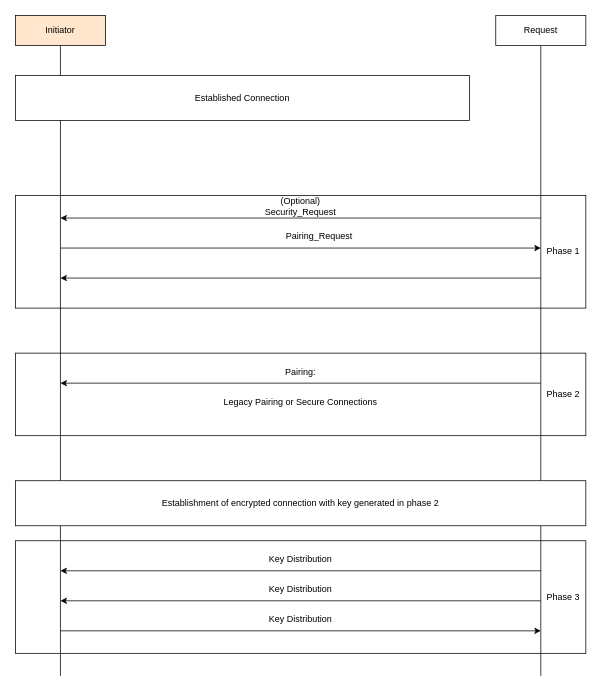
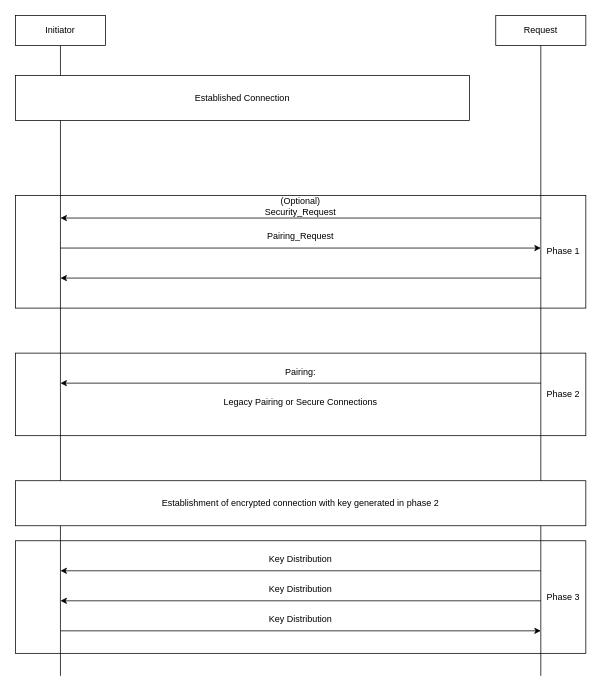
(60, 30) -> (60, 30)
(319, 237) -> (300, 237)
